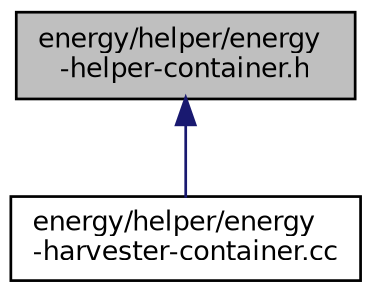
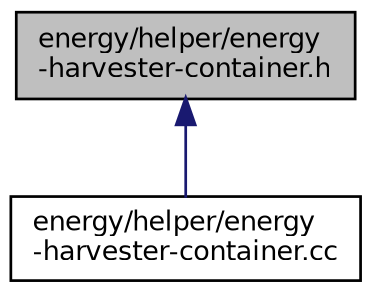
(186, 56) -> (186, 56)
